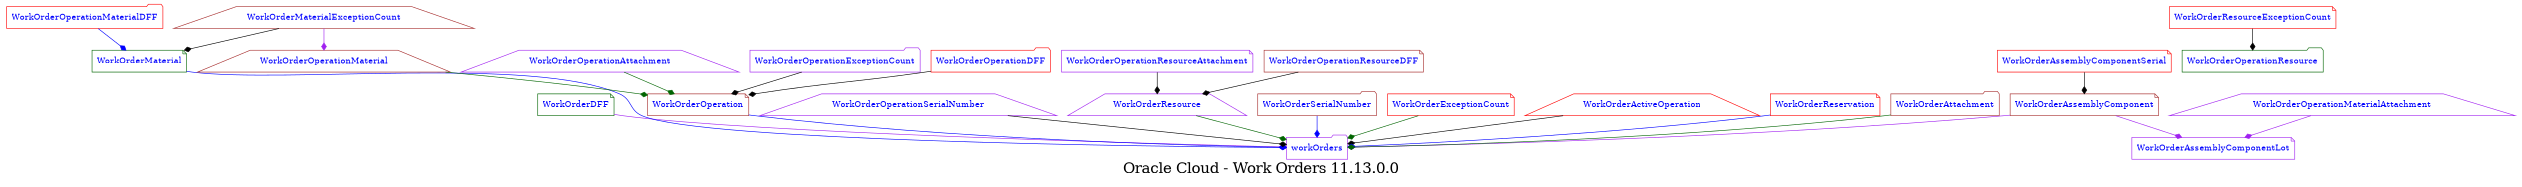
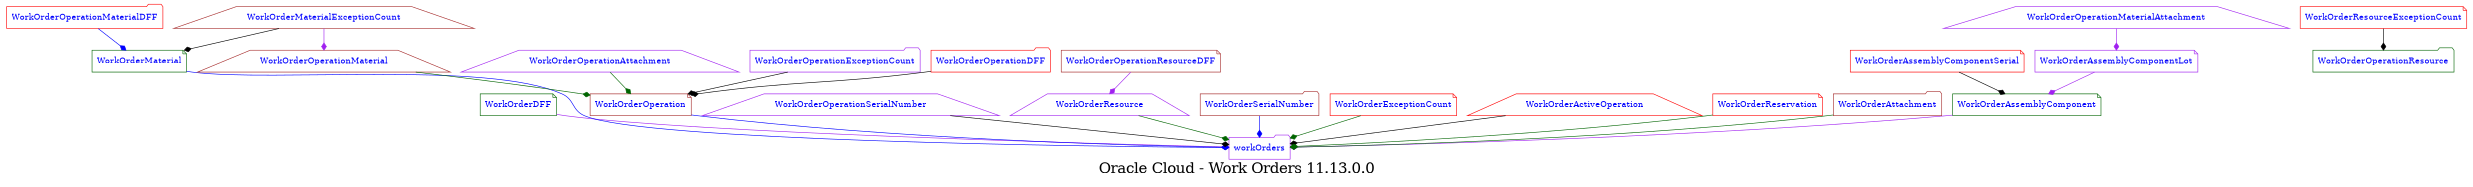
(1157, 61) -> none
(1254, 82) -> (1123, 80)
(2084, 105) -> (2027, 105)
(2145, 125) -> (2075, 81)
(1563, 134) -> (1506, 134)
